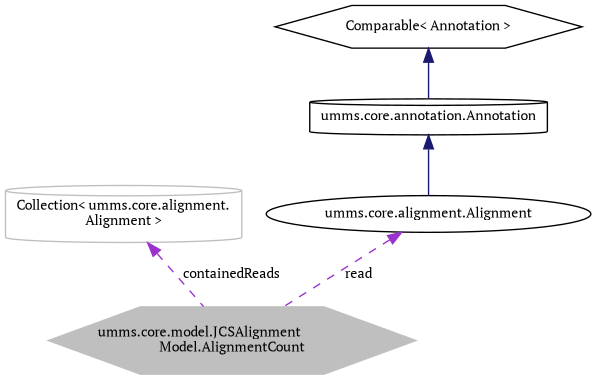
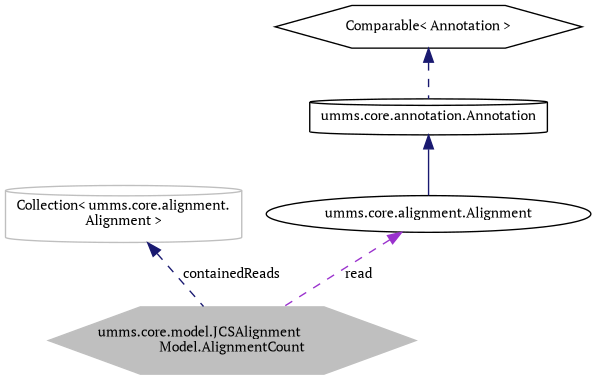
(429, 81) -> (429, 81)
(180, 280) -> (180, 280)
